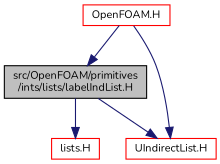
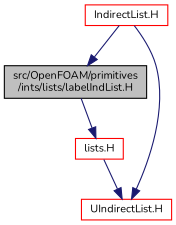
(127, 15) -> (127, 15)
(123, 115) -> (111, 174)
